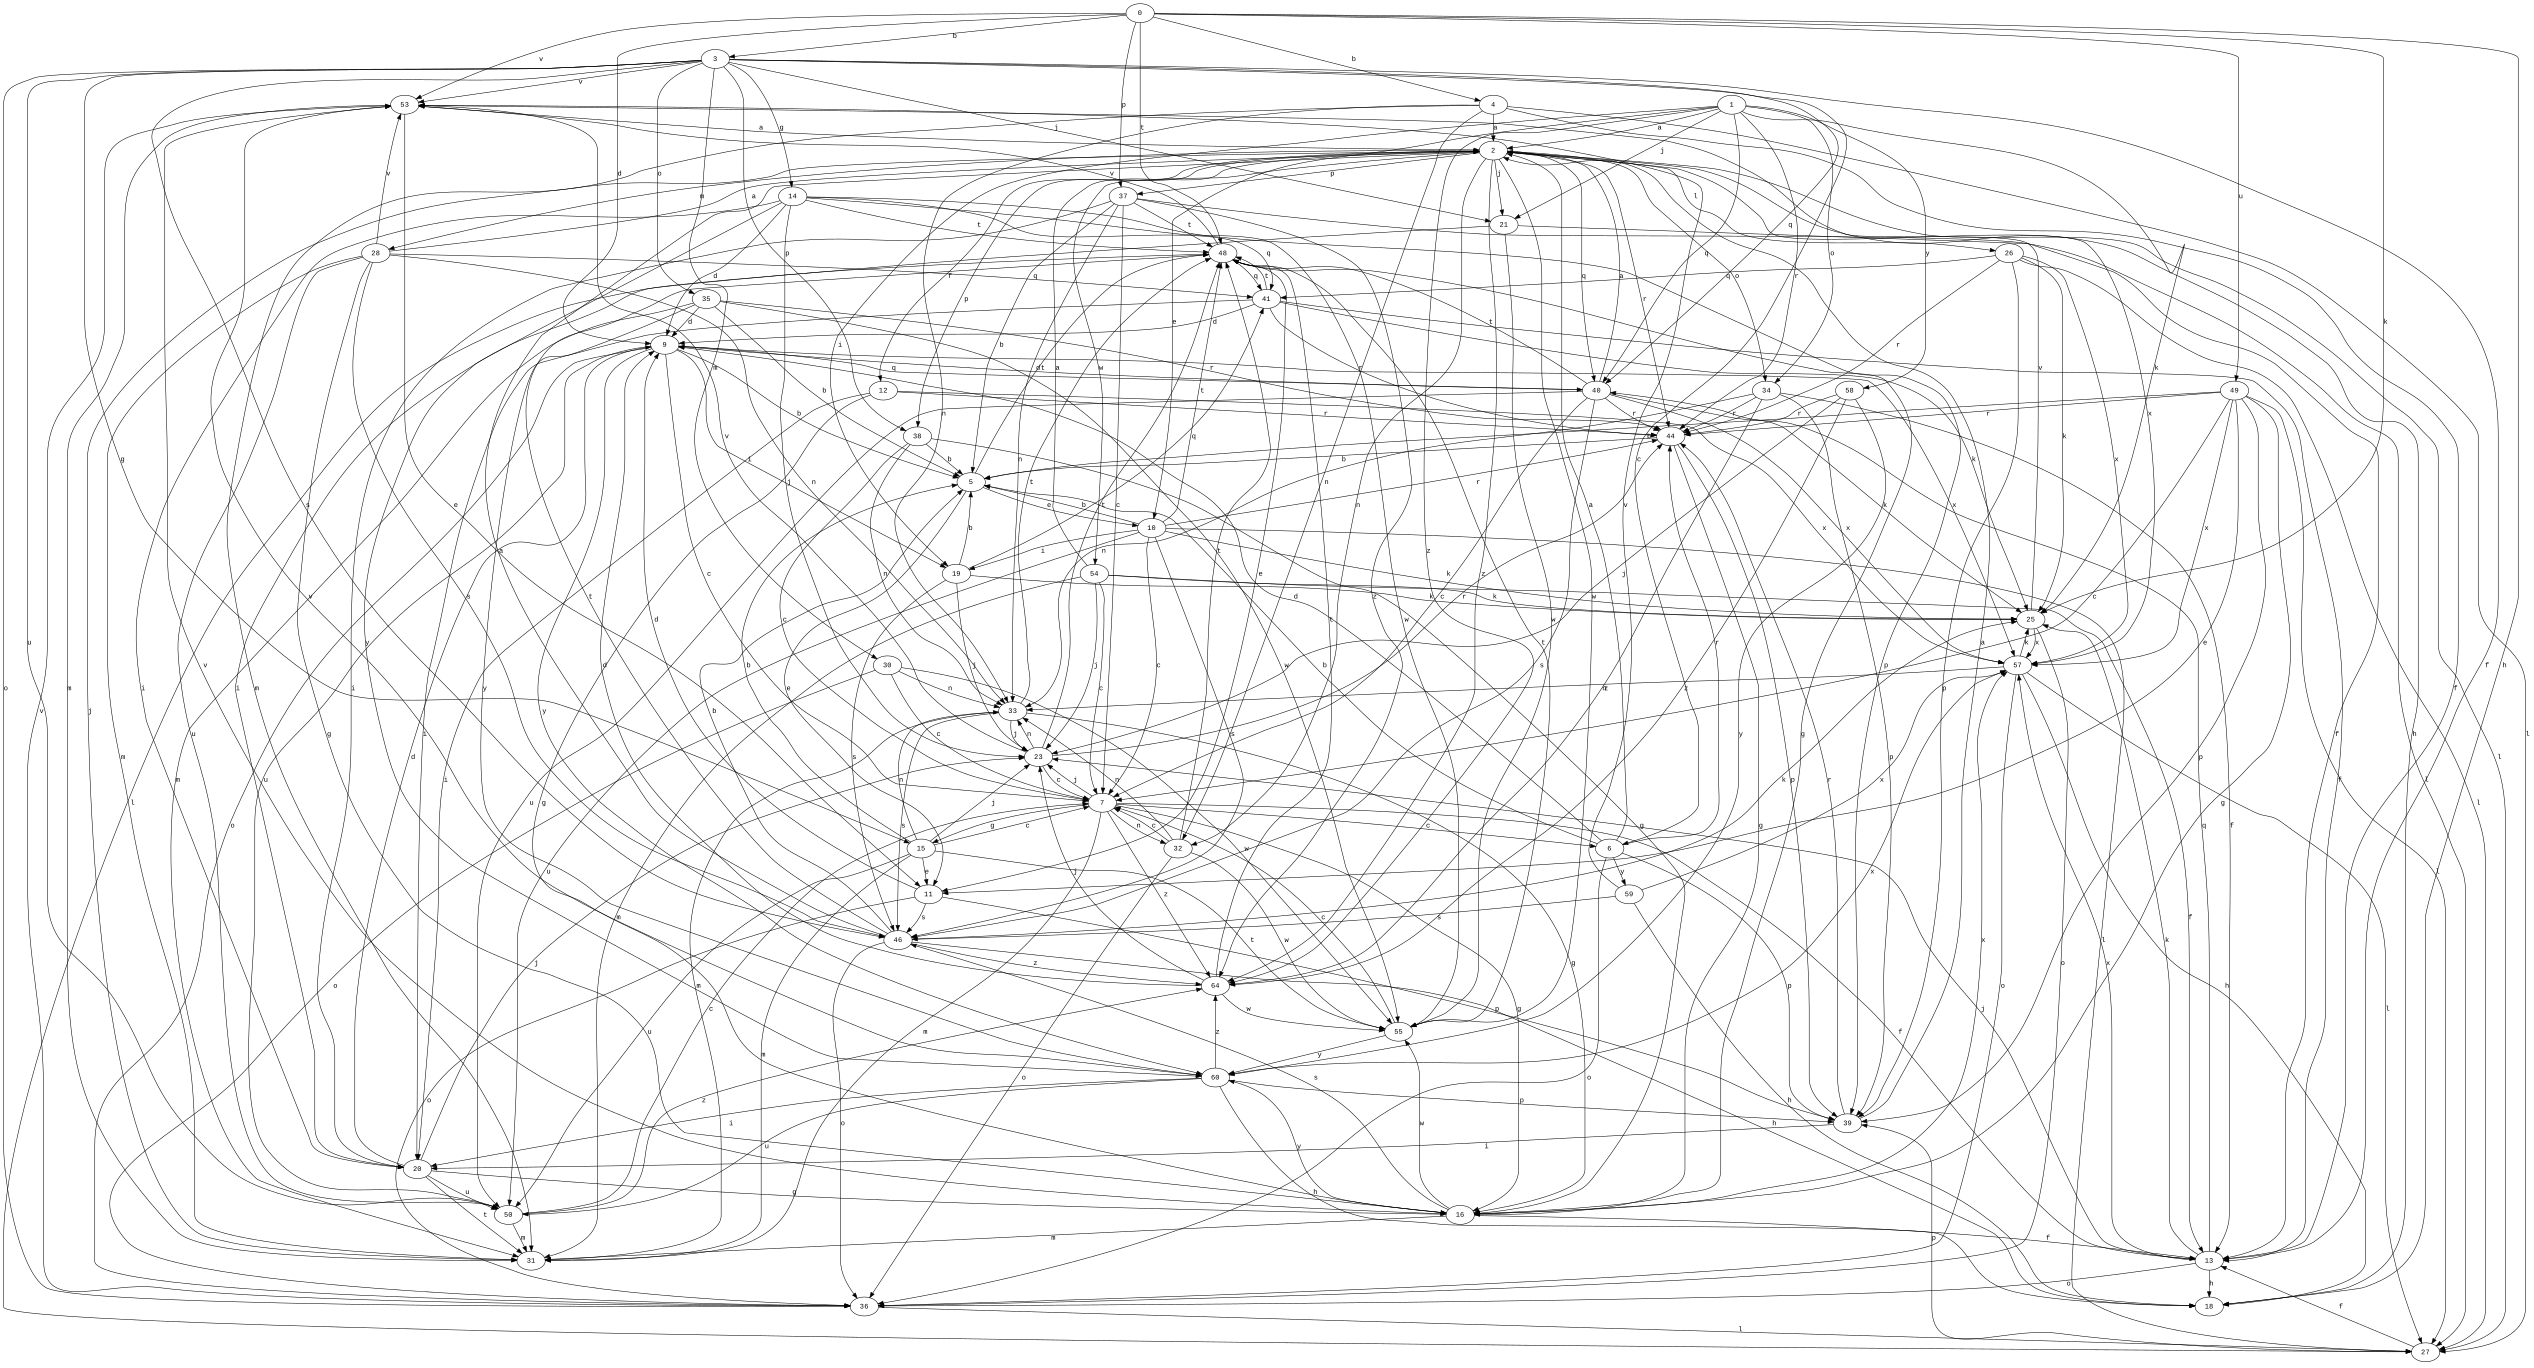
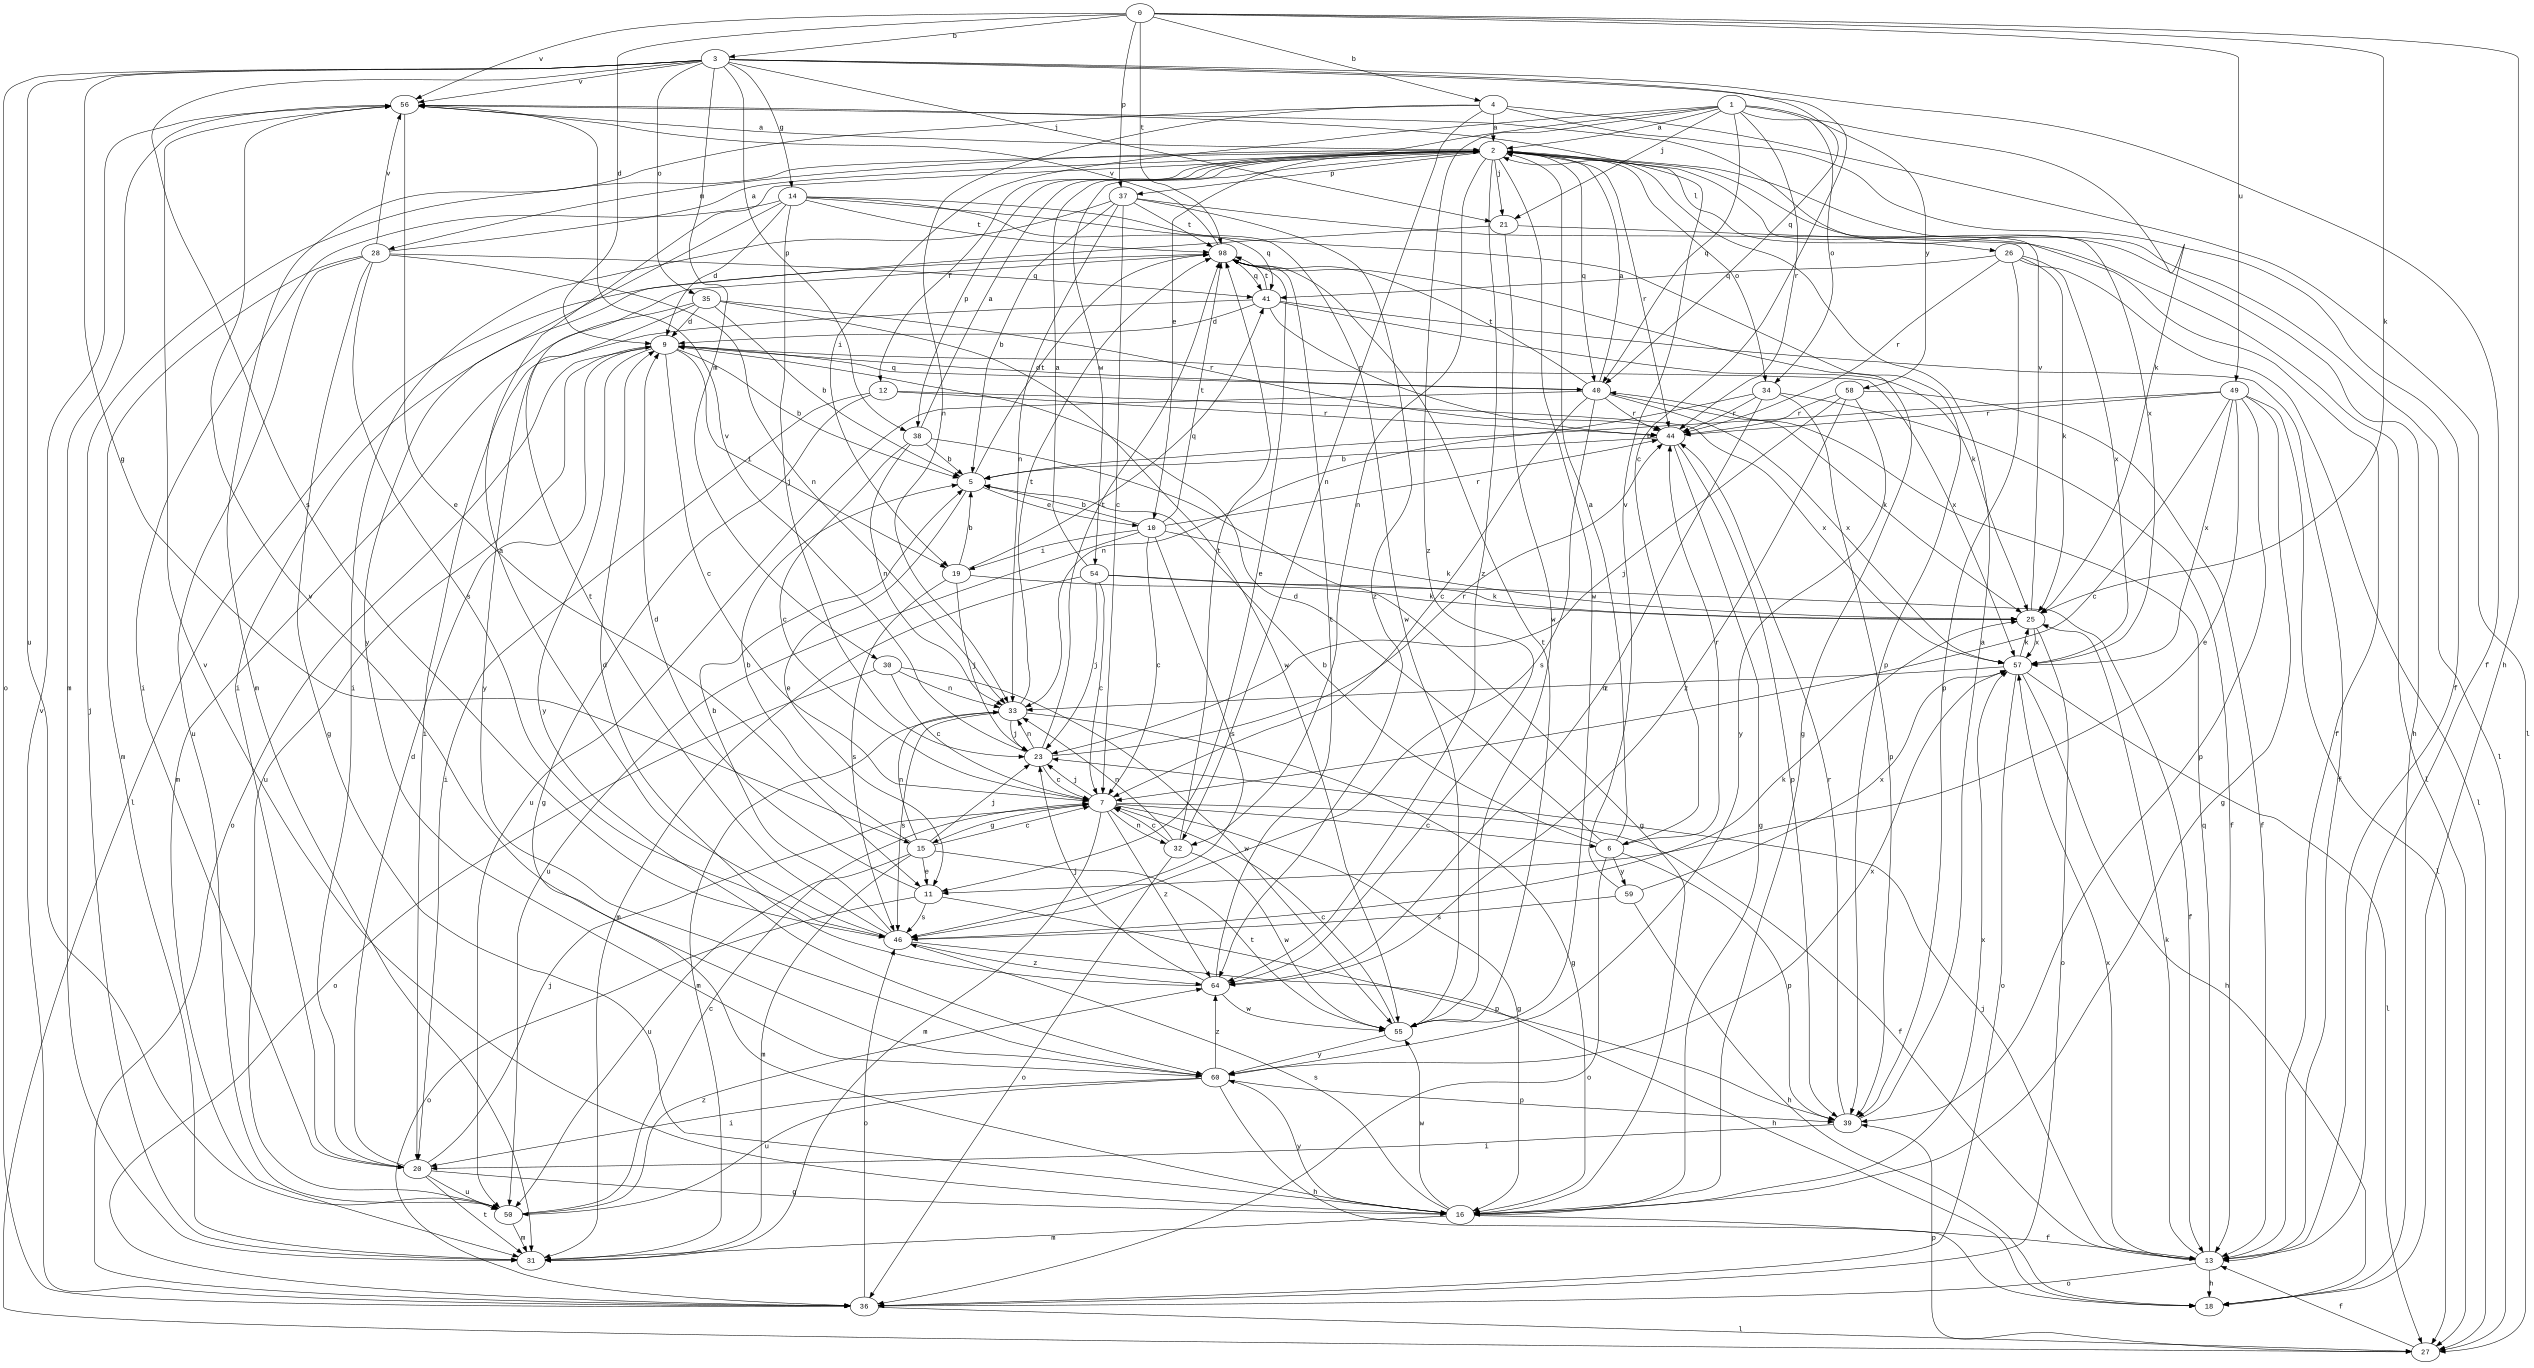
(405, 105) -> (405, 105)
none -> (1062, 190)
(1223, 253) -> (1223, 253)
(2118, 655) -> none
none -> (2245, 713)
(655, 868) -> (677, 899)
(841, 1108) -> (864, 1124)
